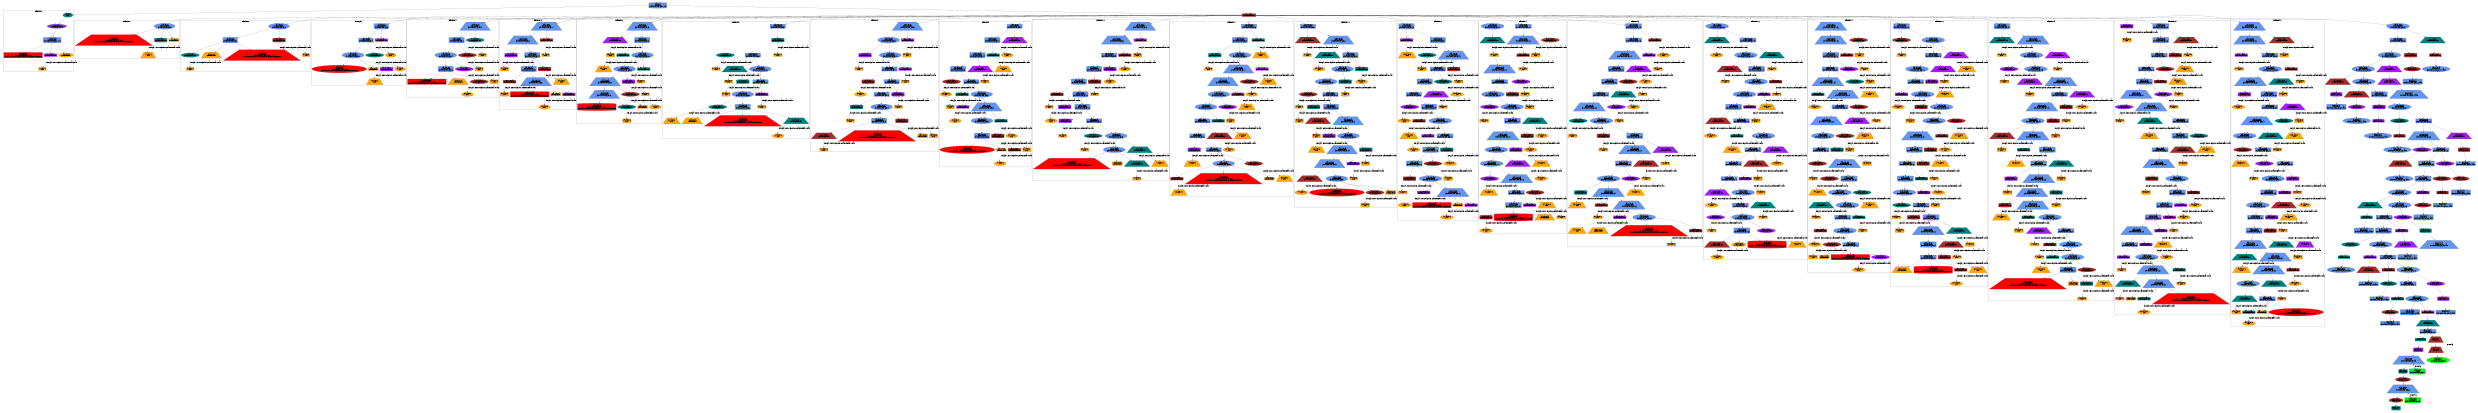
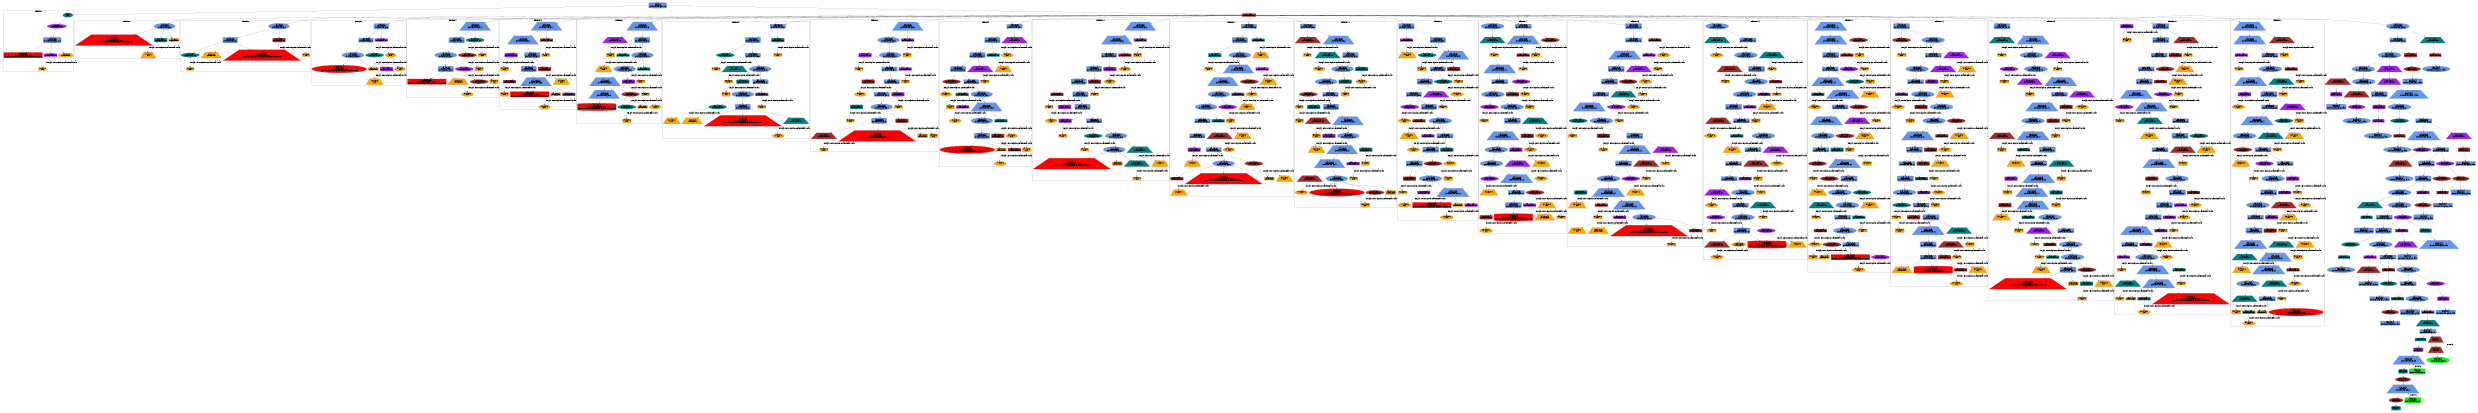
none -> (753, 40)
(2305, 245) -> (2305, 245)
